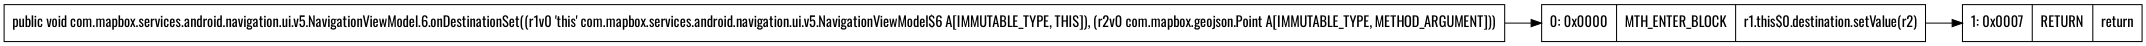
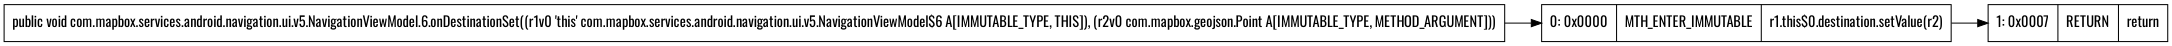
(1676, 23) -> (1689, 23)
